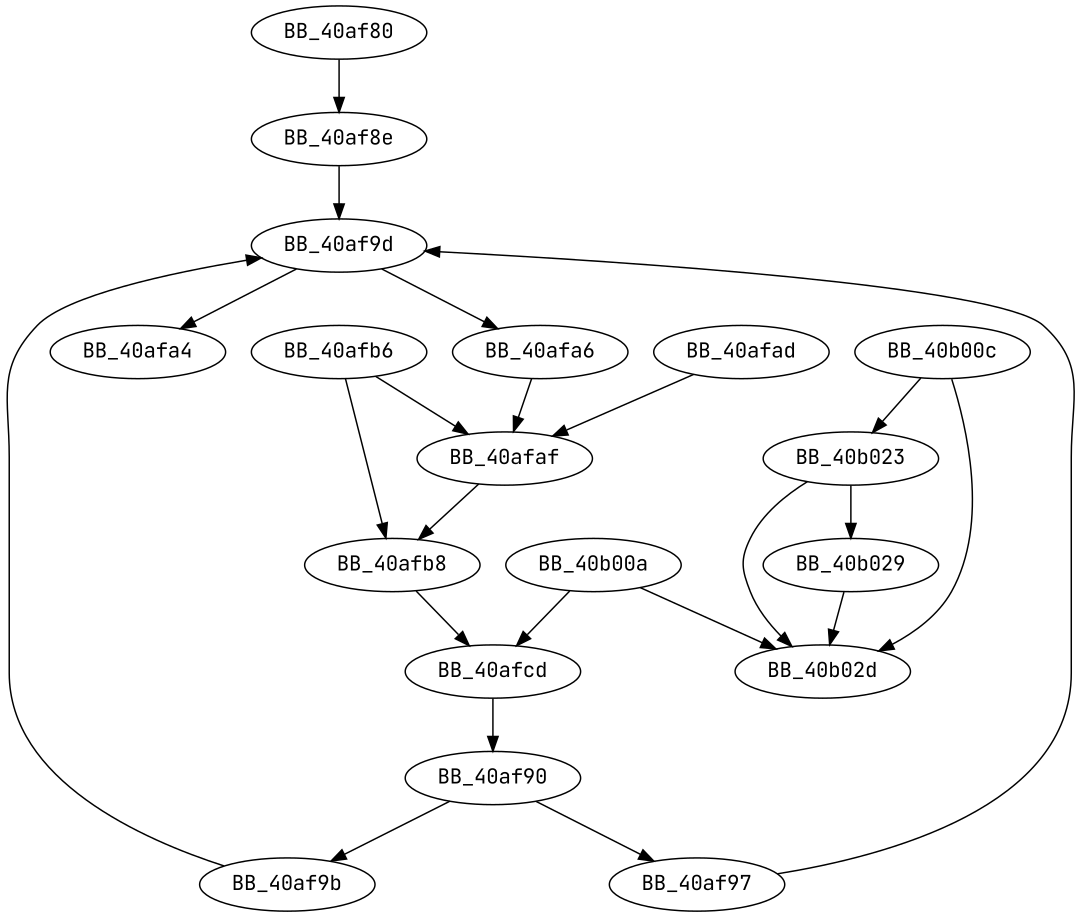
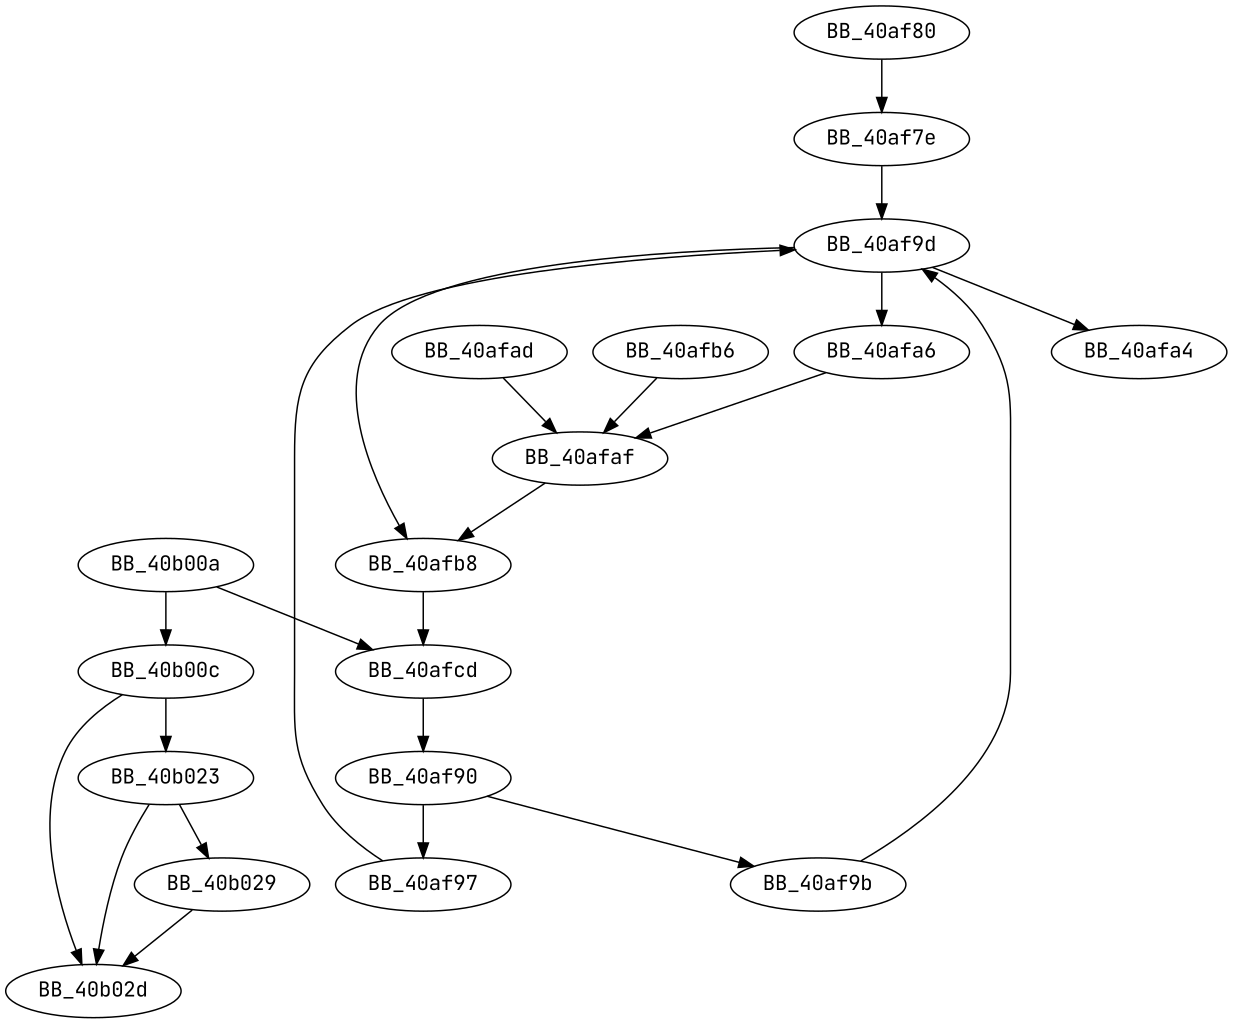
(339, 139) -> (882, 139)
(364, 451) -> (388, 319)
(701, 615) -> (166, 611)
